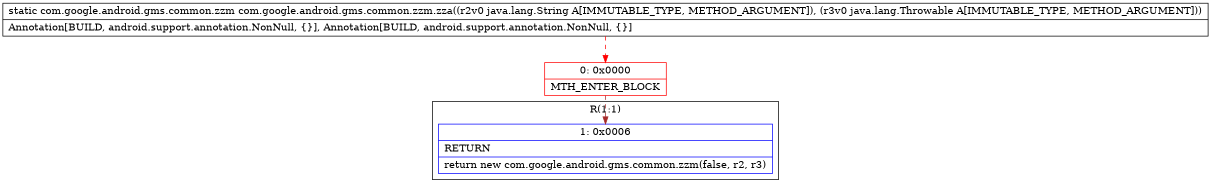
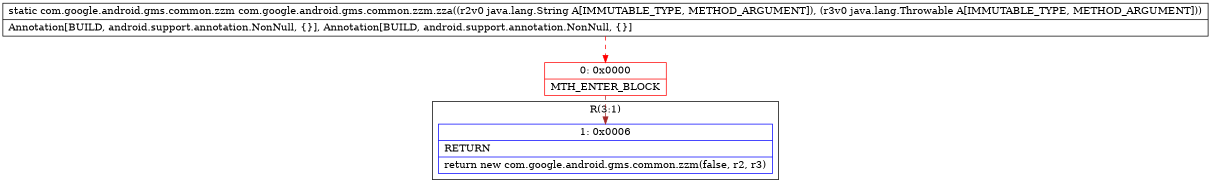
(605, 110) -> (605, 110)
